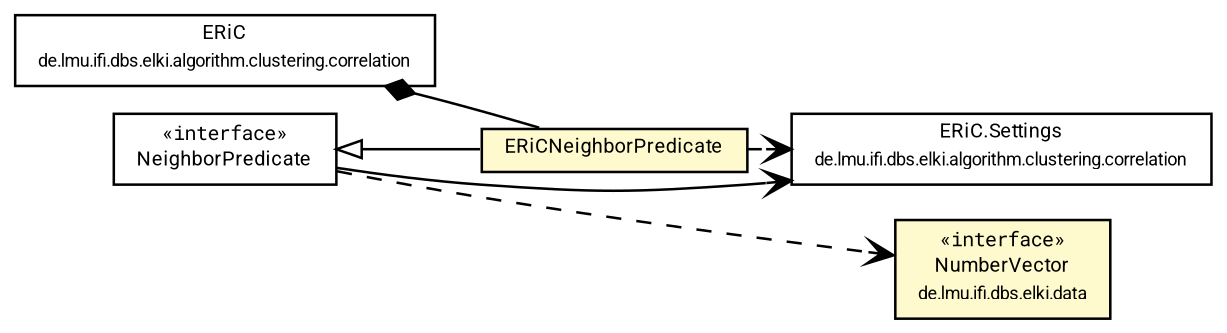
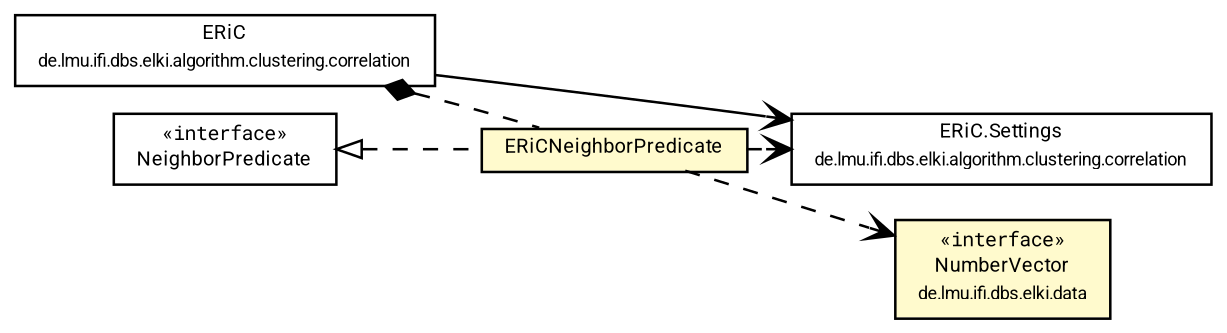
(477, 110) -> (477, 110)
(421, 149) -> (421, 149)
(551, 189) -> (601, 95)
(602, 216) -> (777, 199)
